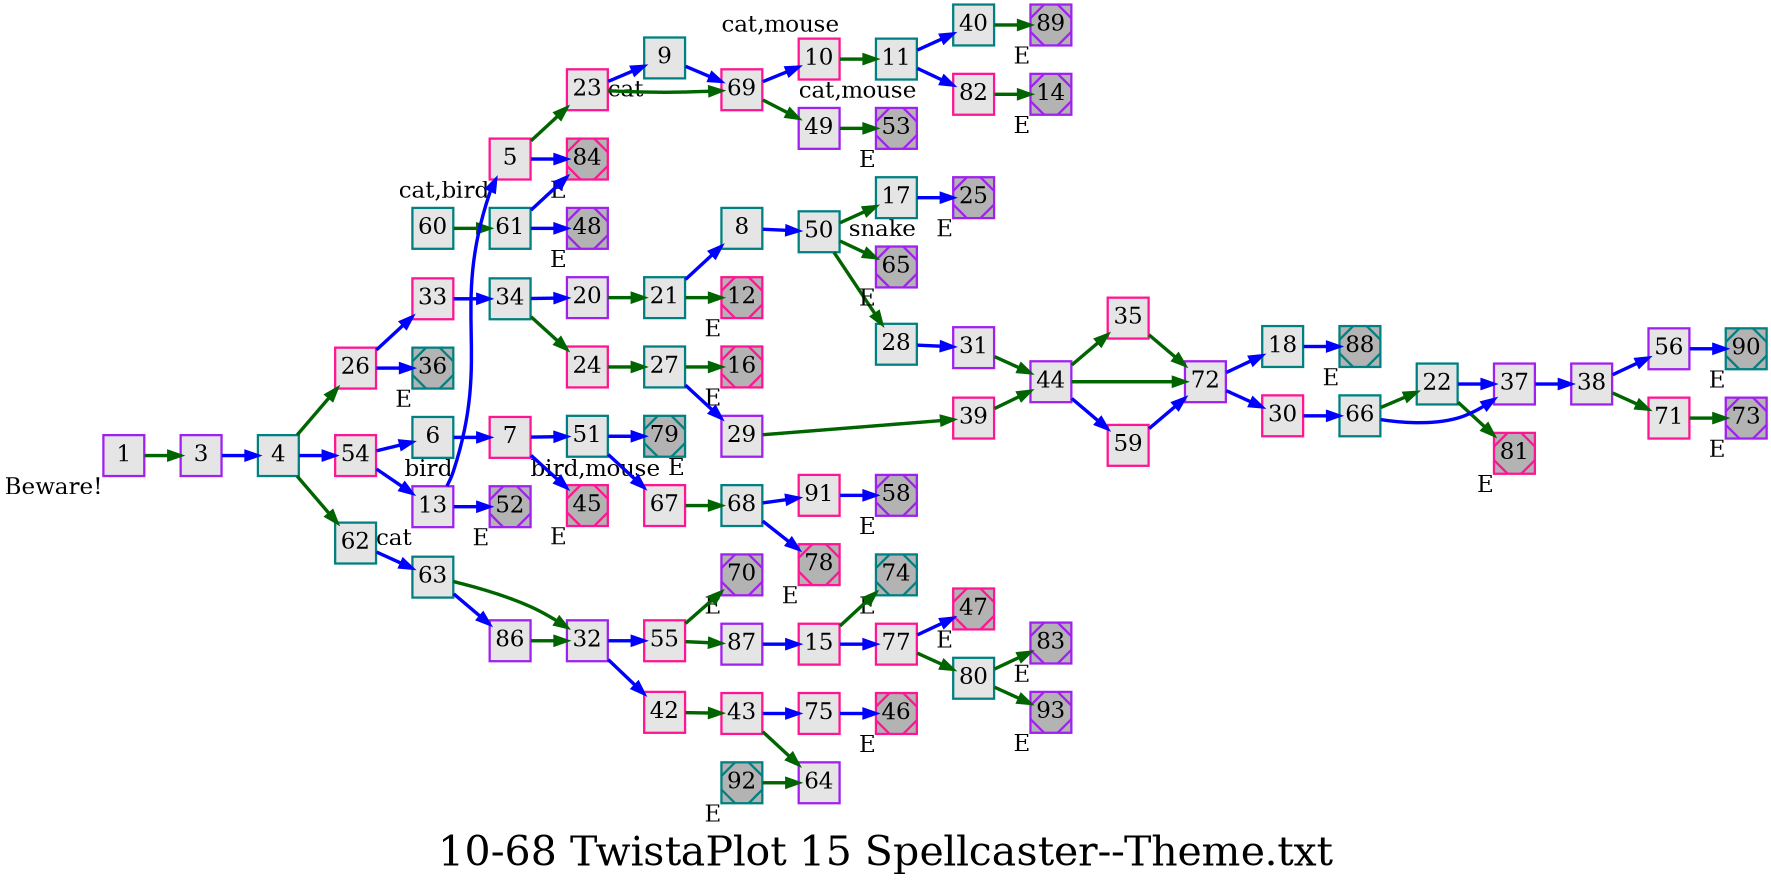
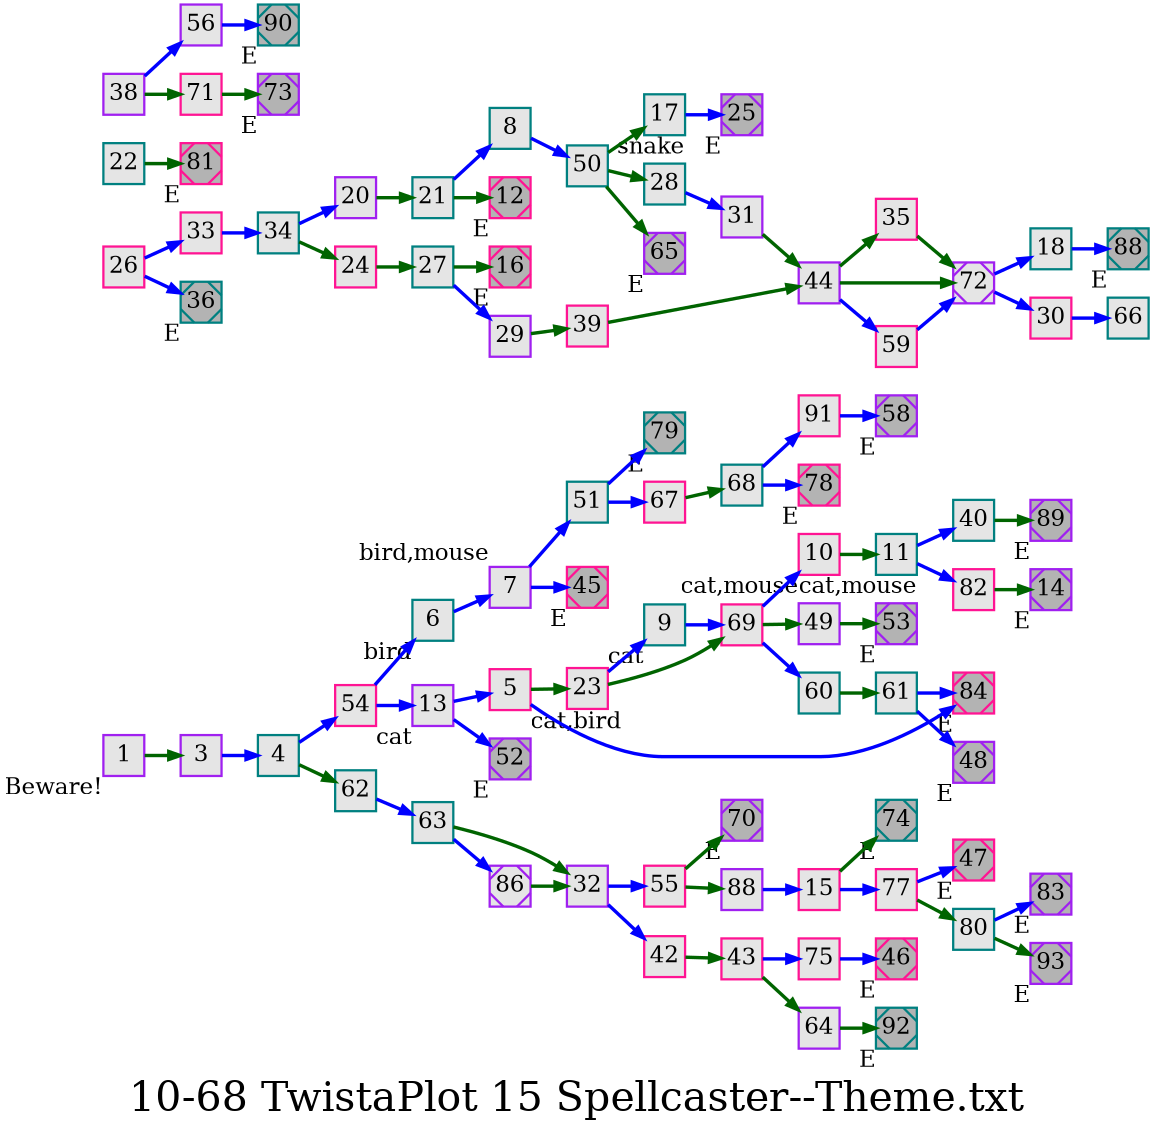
(1205, 382) -> (974, 283)
(1514, 384) -> none
(1393, 402) -> none
(313, 416) -> none
(510, 437) -> (510, 587)
(510, 641) -> (510, 886)
(742, 644) -> (742, 890)
none -> (776, 655)
(1007, 663) -> (1007, 914)
(775, 783) -> (852, 1028)
